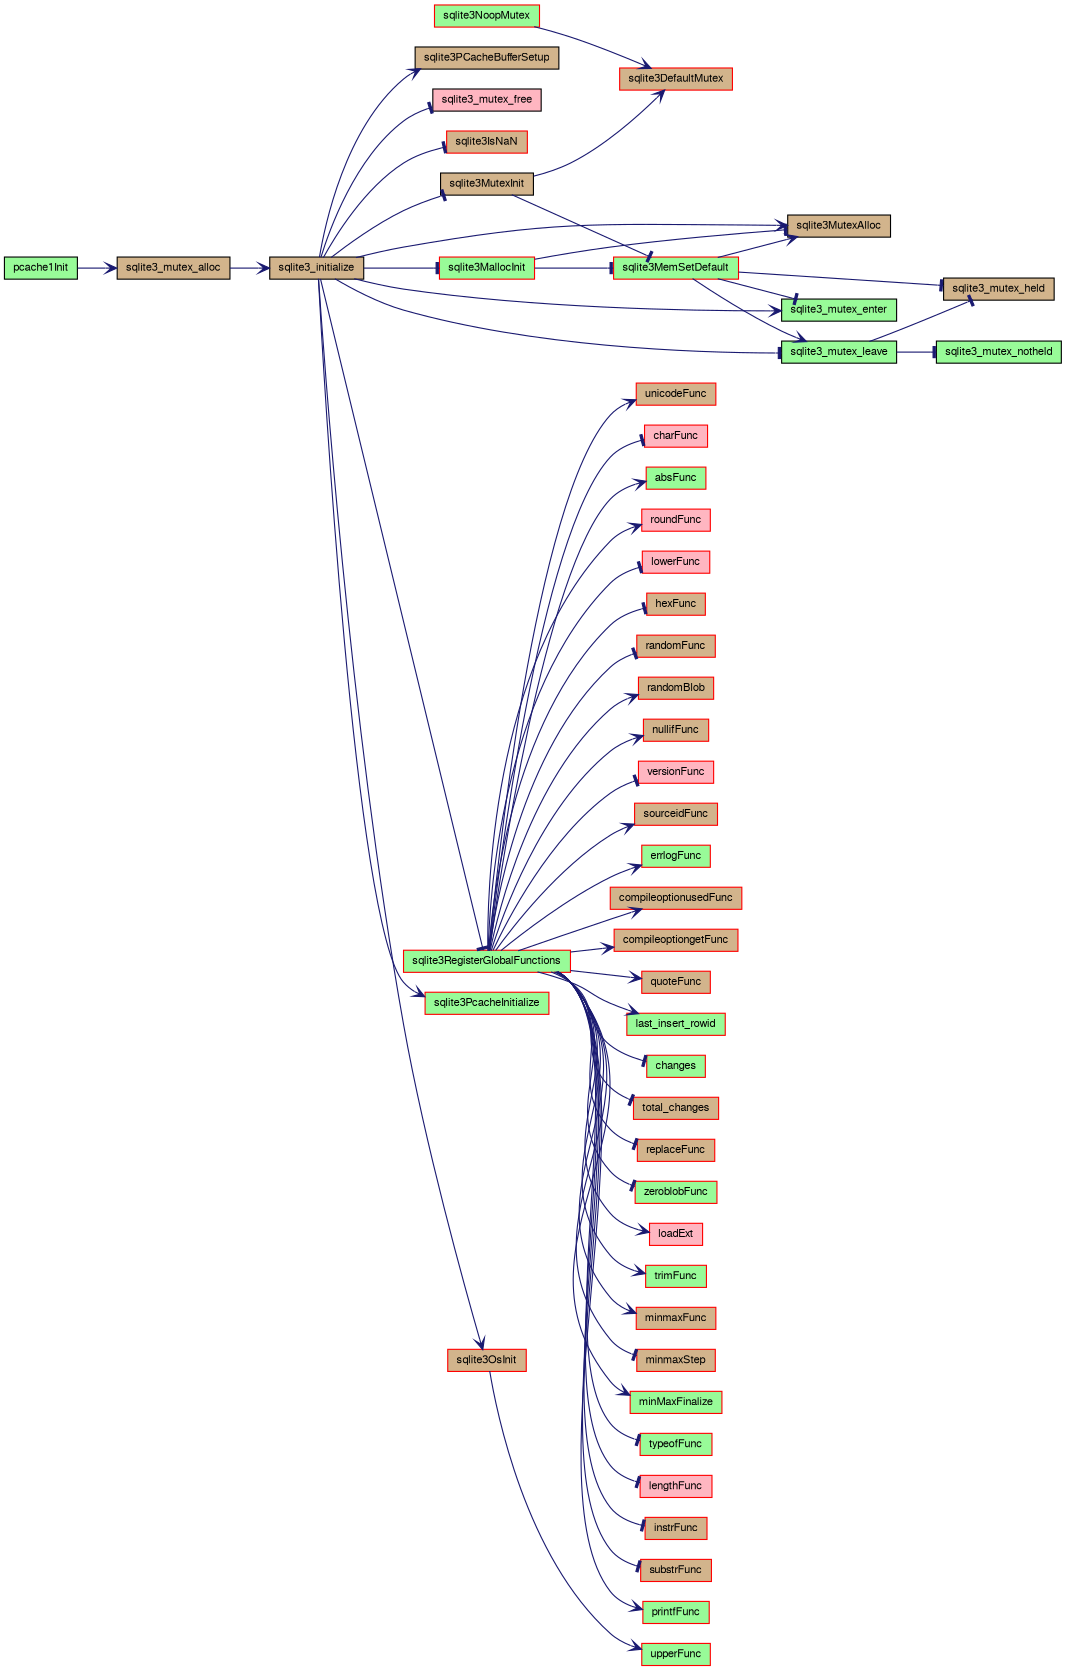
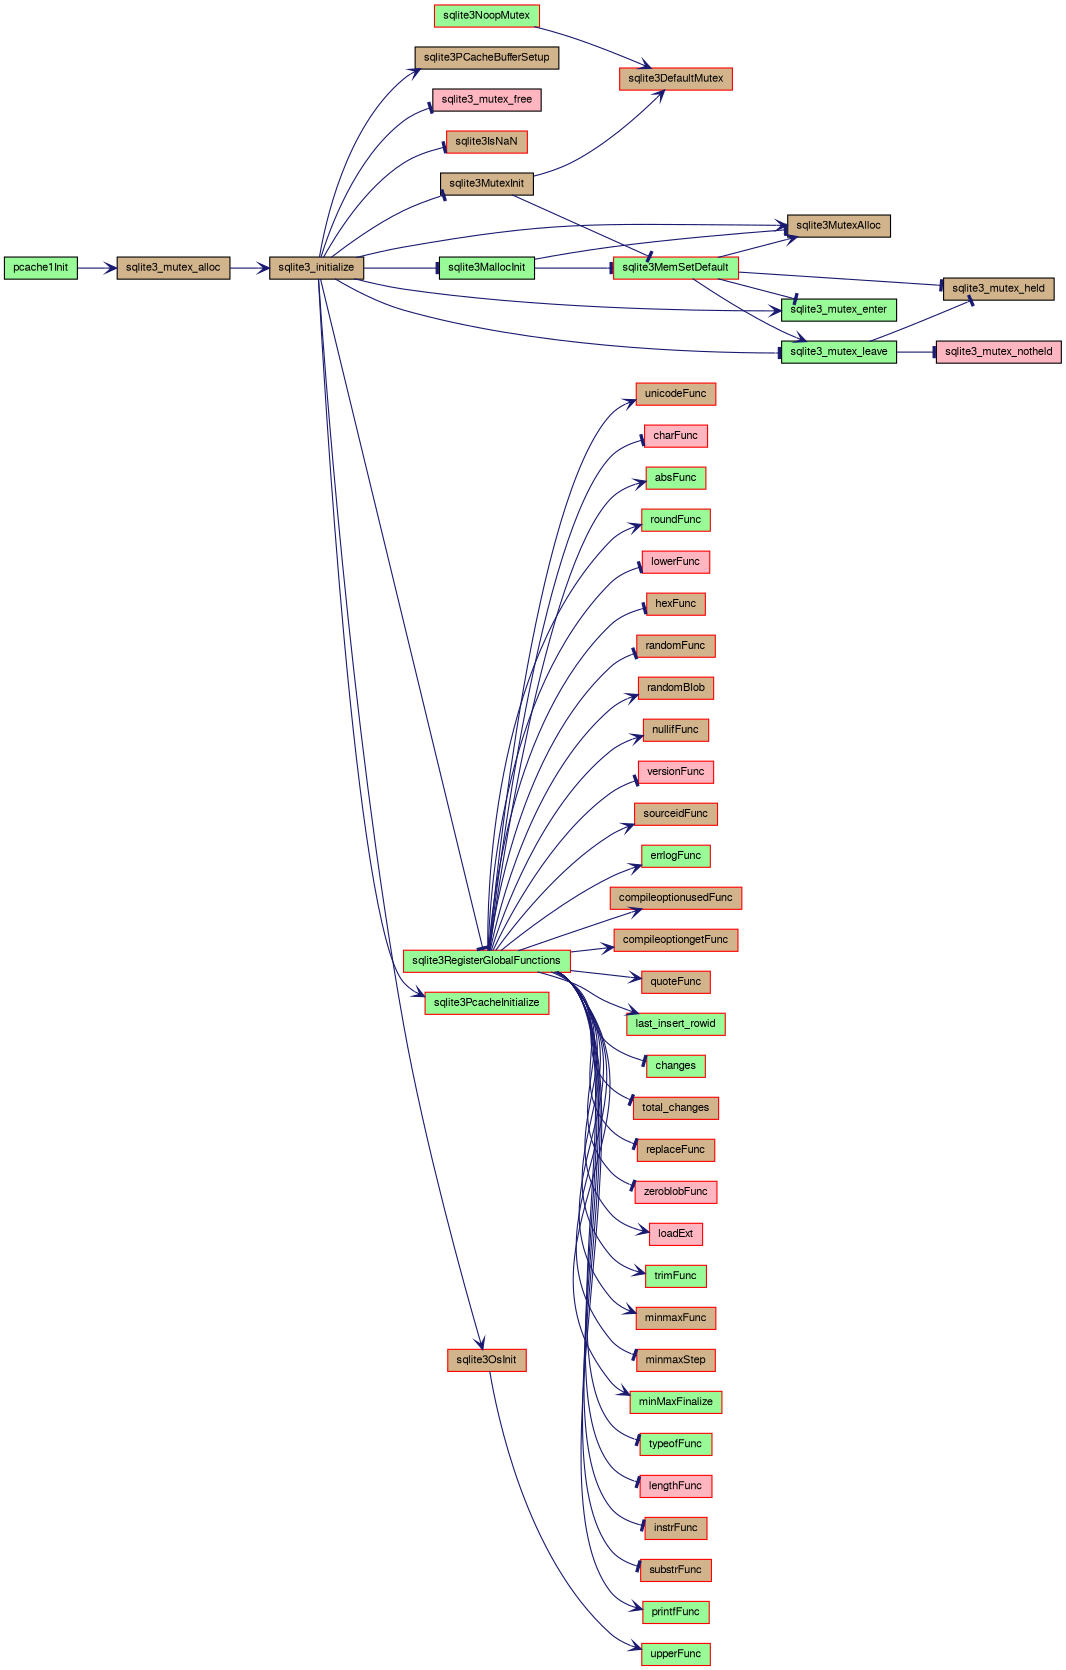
(487, 268) -> (487, 268)
(999, 352) -> (999, 352)
(676, 520) -> (676, 520)
(676, 1192) -> (676, 1192)
